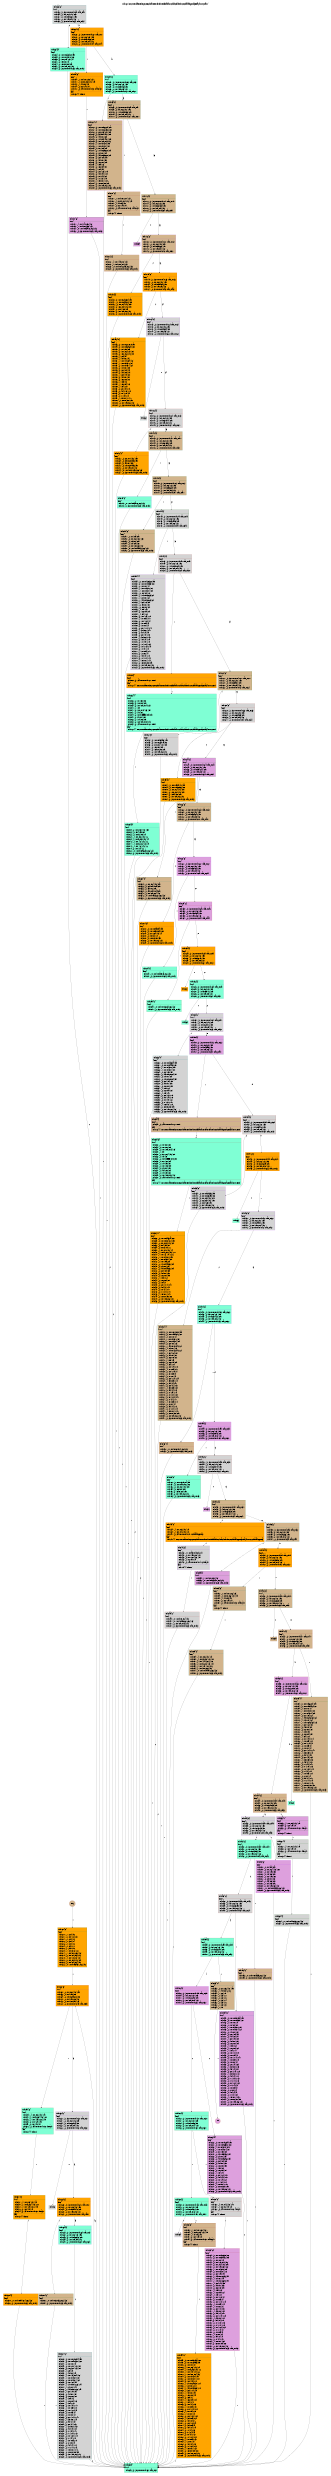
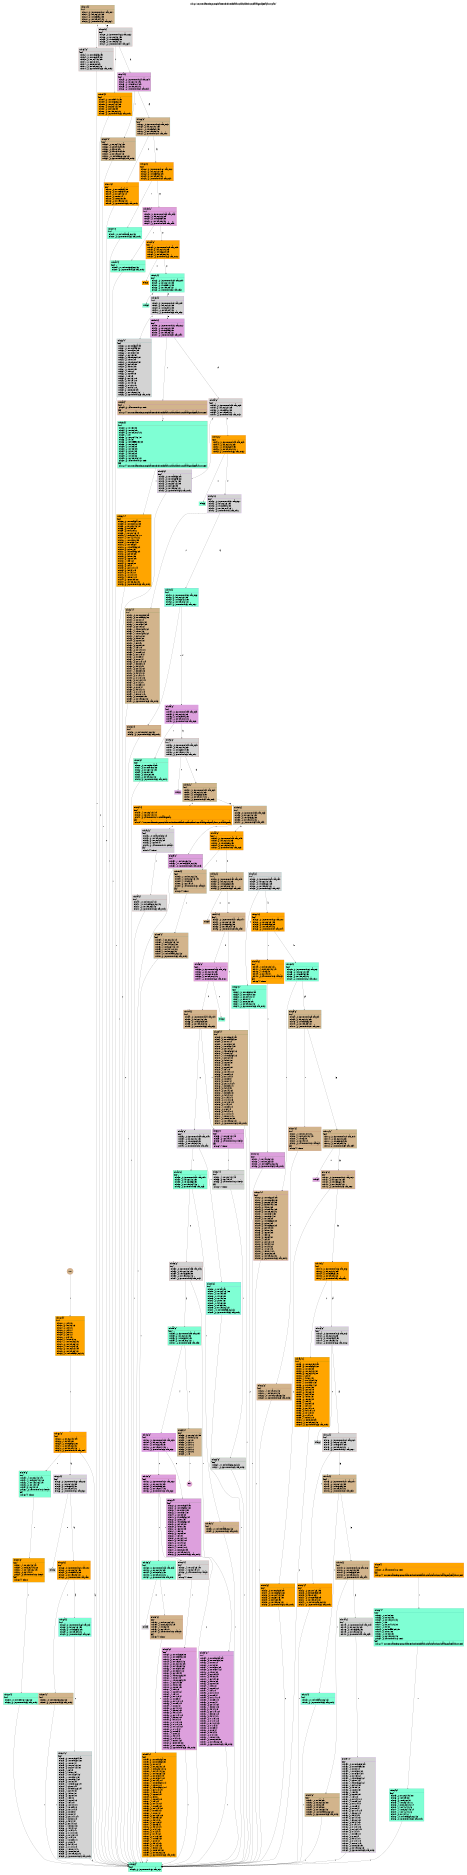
(175, 564) -> none
(194, 866) -> (157, 172)
(273, 1877) -> (224, 1298)
(72, 1904) -> (70, 1271)
(192, 2121) -> (159, 1484)
(21, 2300) -> (21, 1699)
